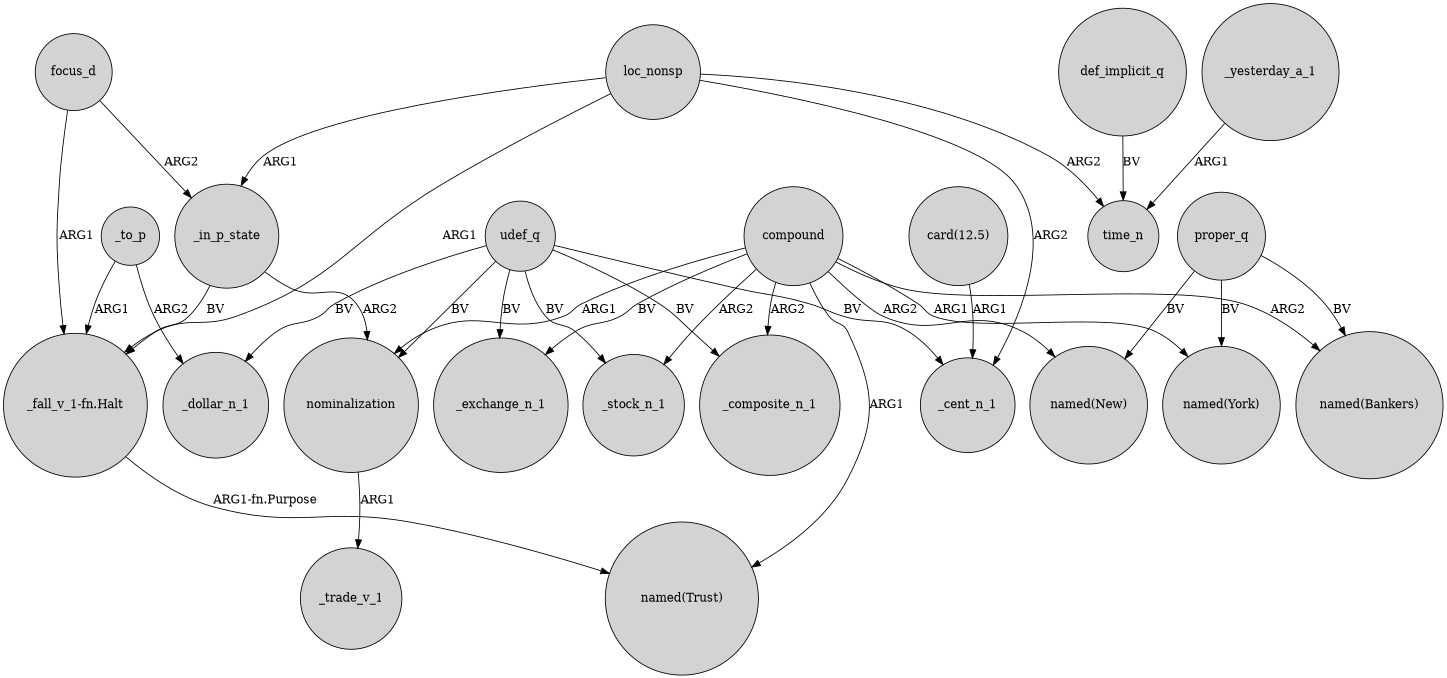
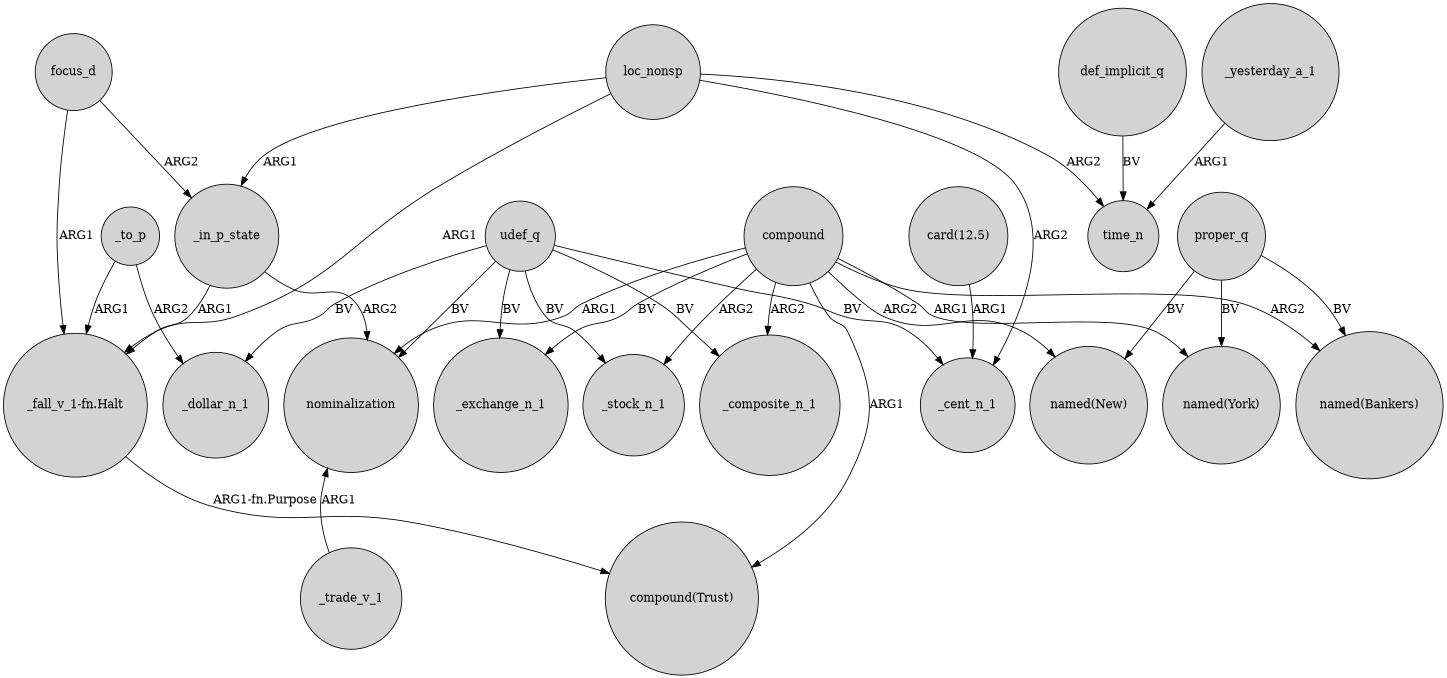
(215, 310) -> (215, 310)
(360, 506) -> (321, 511)
(682, 599) -> (682, 599)
